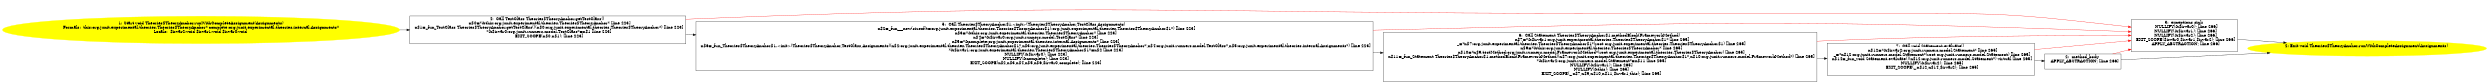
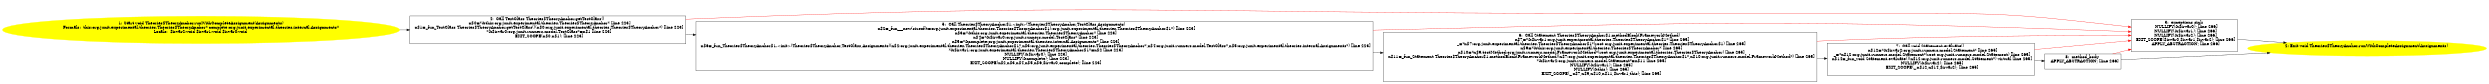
(2083, 62) -> (2083, 62)
